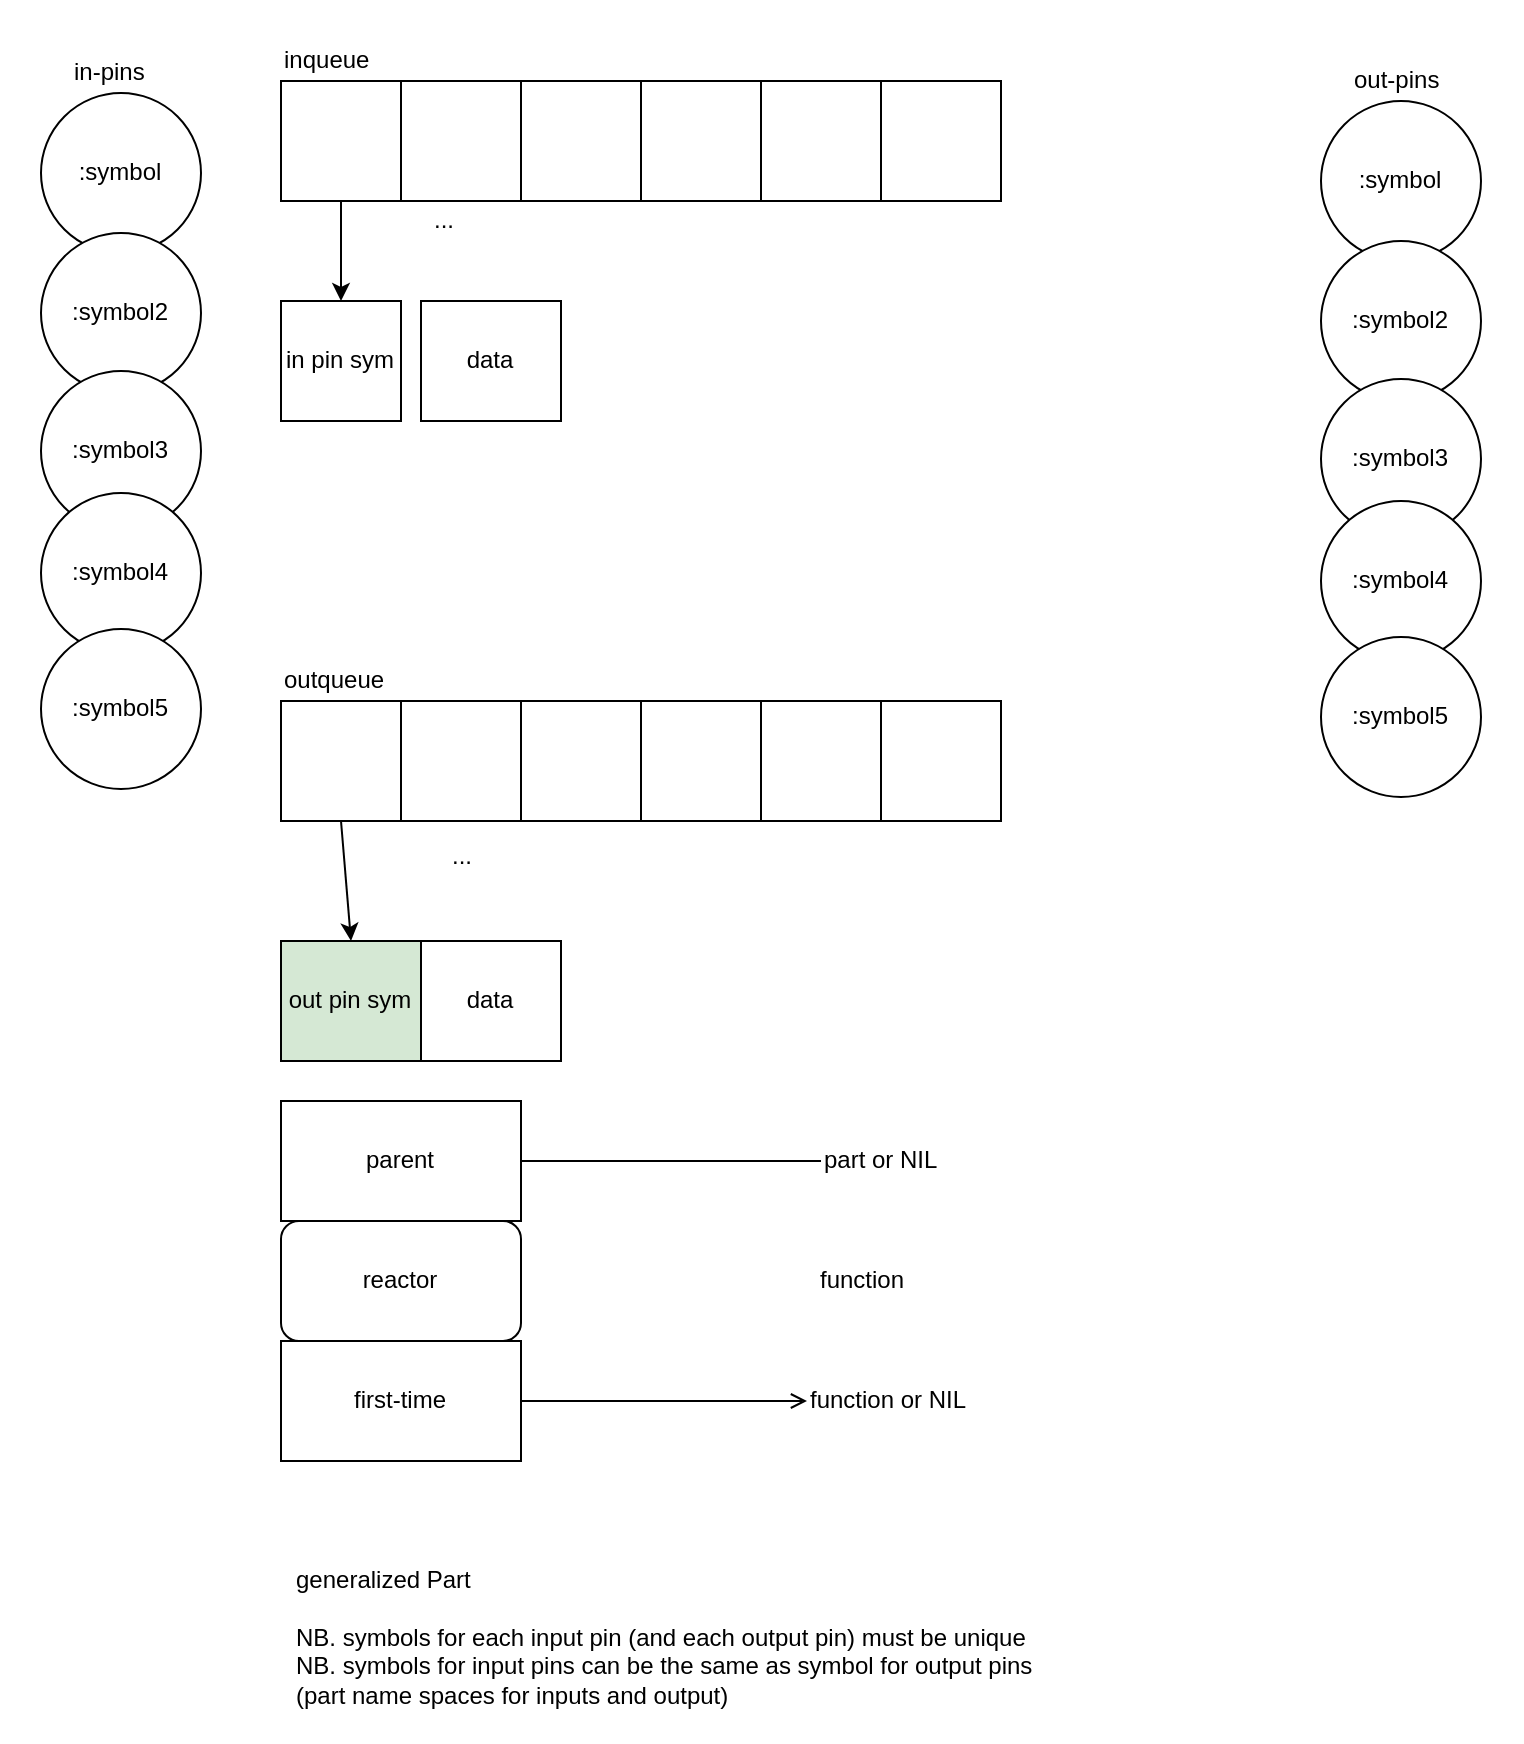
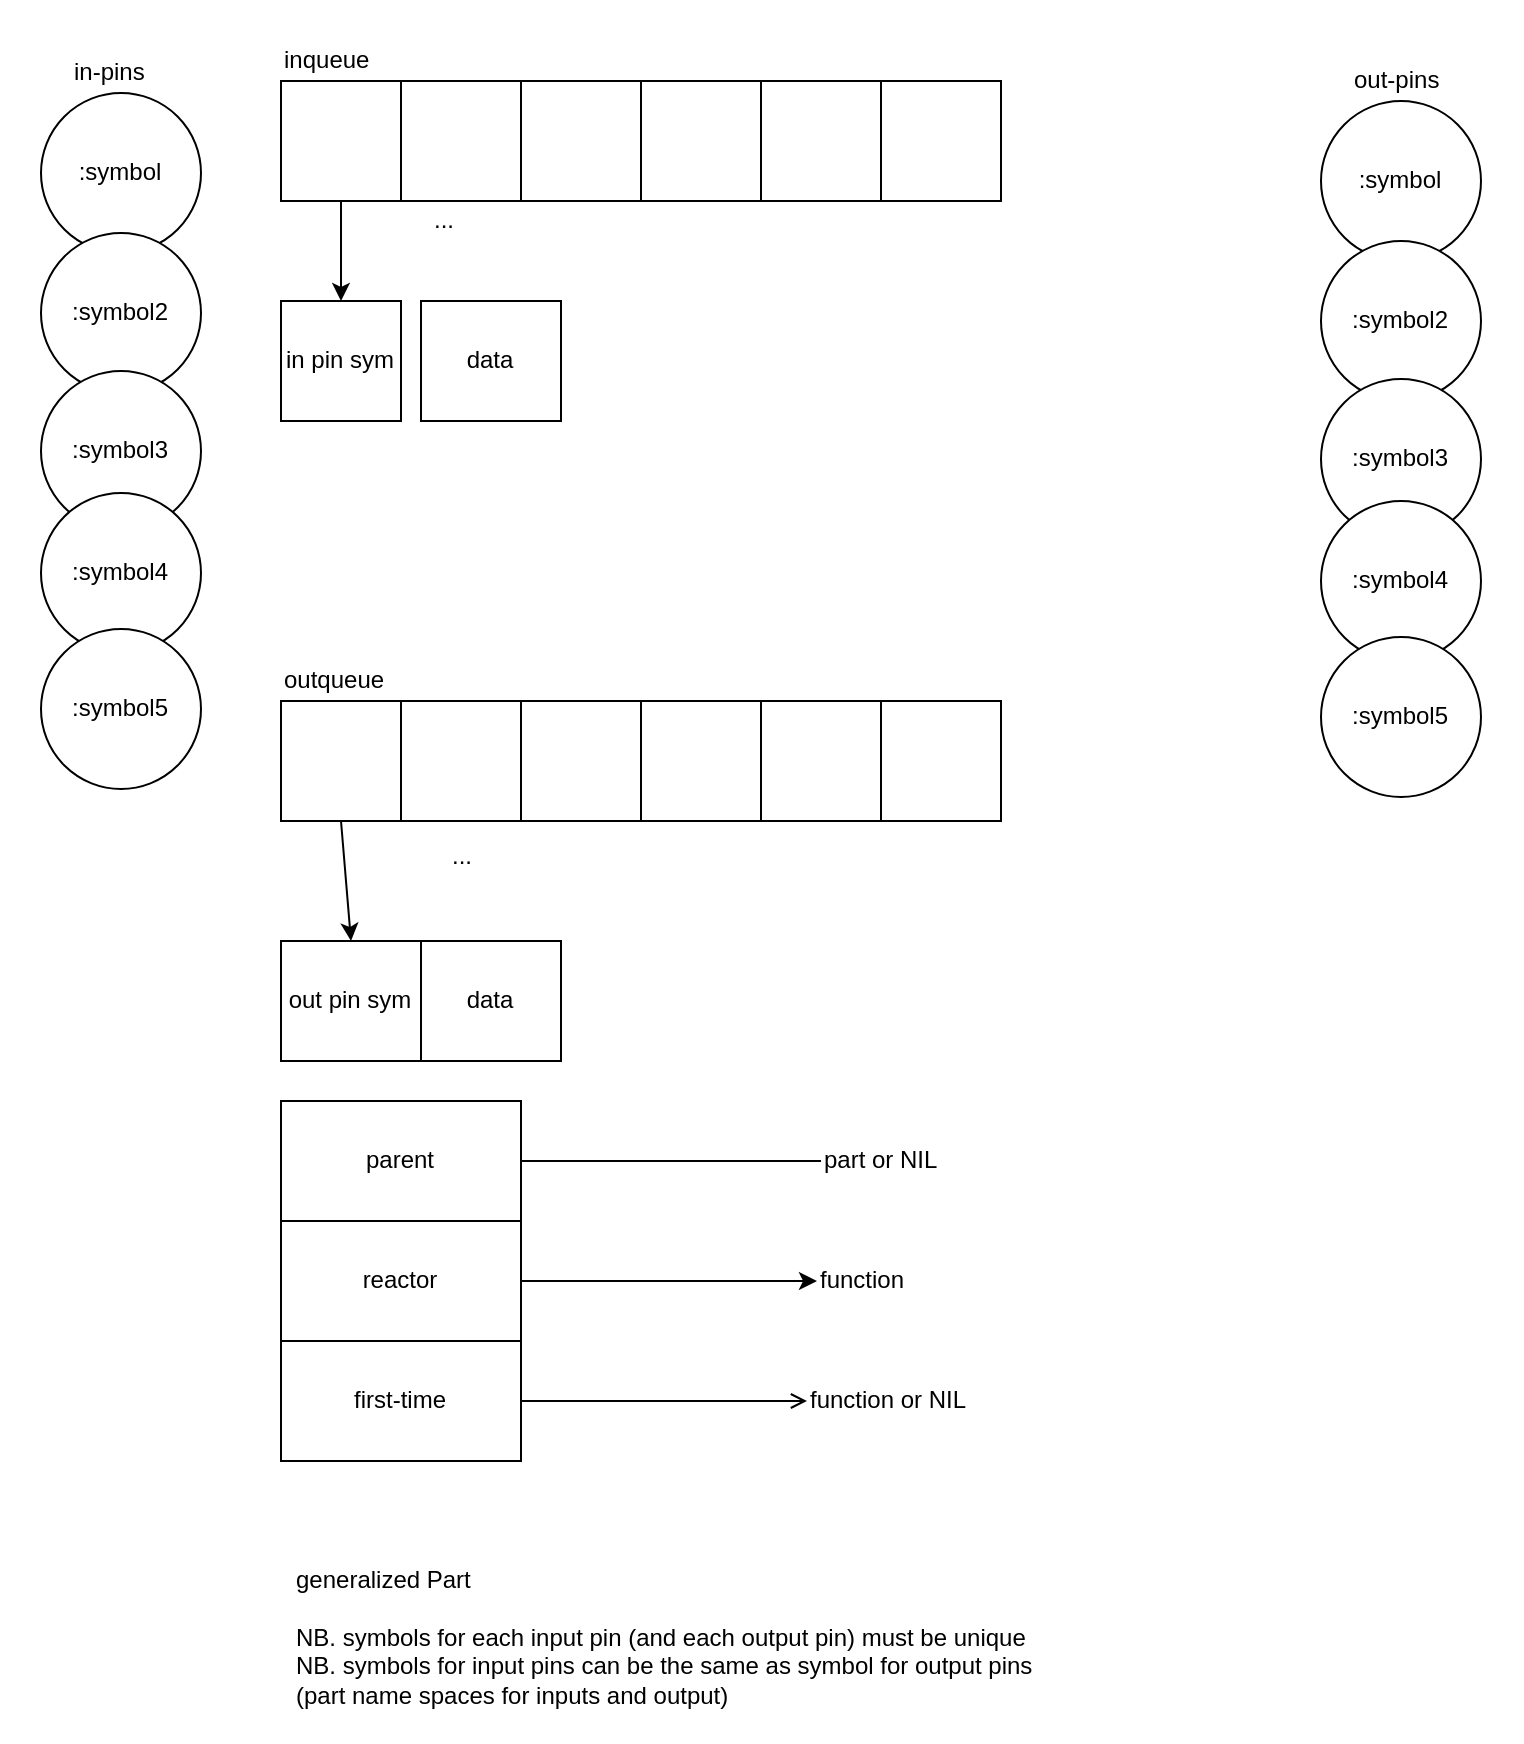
(351, 1001) -> (351, 1001)
(401, 1281) -> (401, 1281)
none -> (662, 1281)
